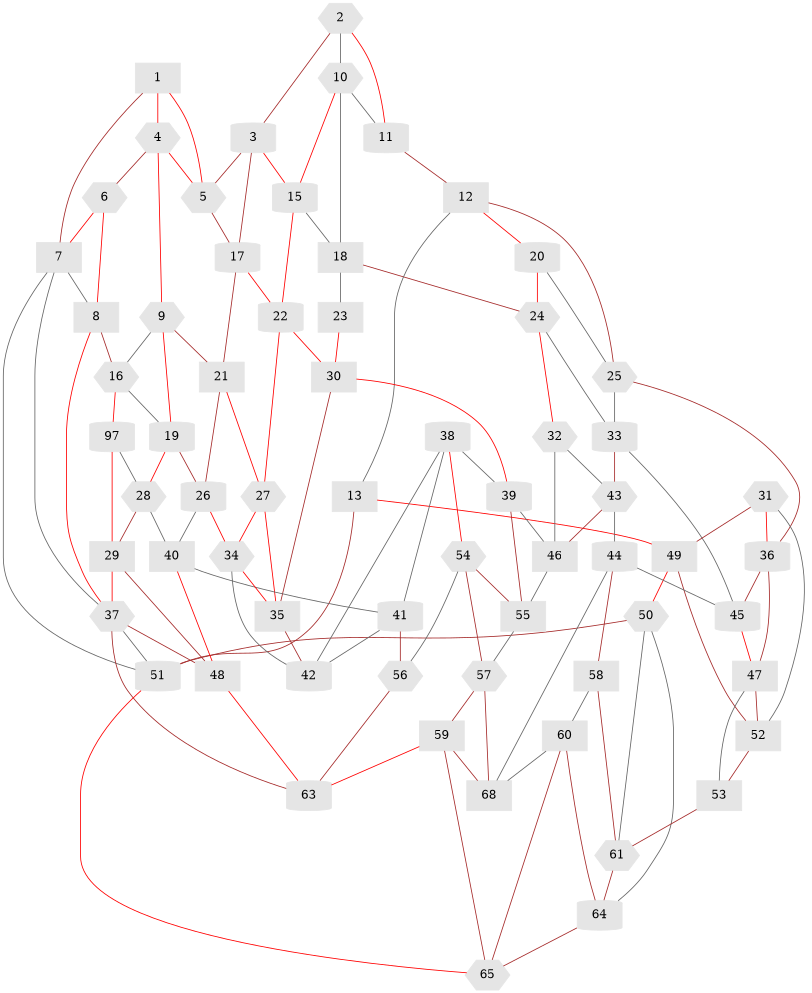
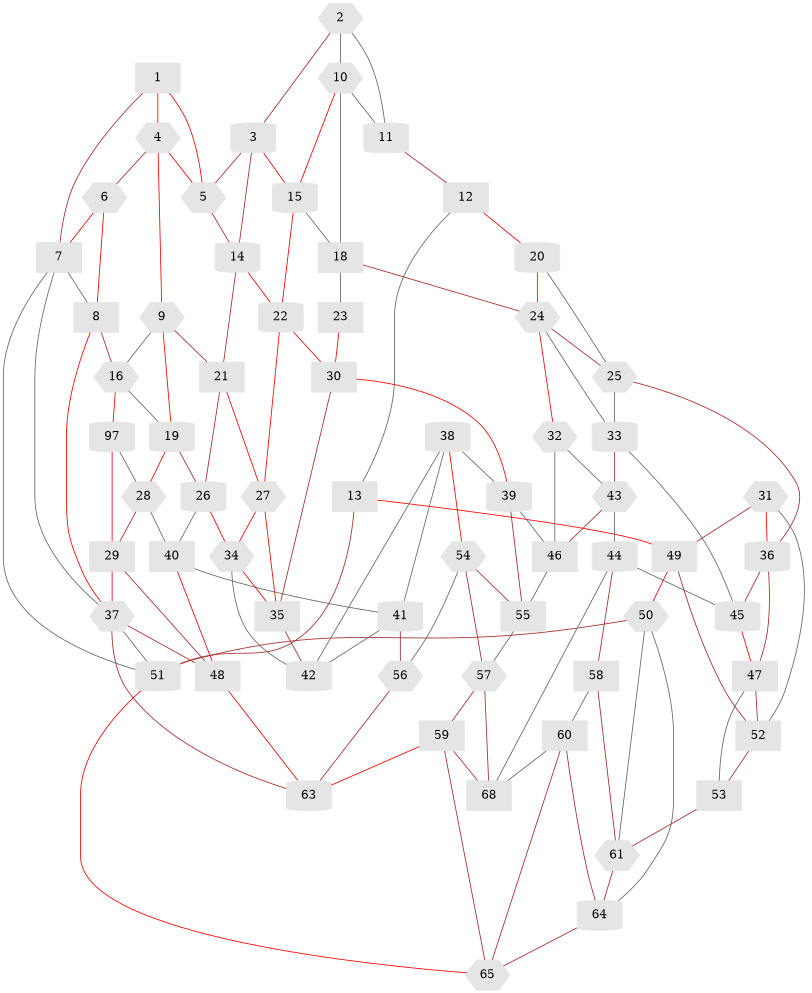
(375, 75) -> (375, 75)
(238, 257) -> (238, 257)
(580, 259) -> (576, 347)
